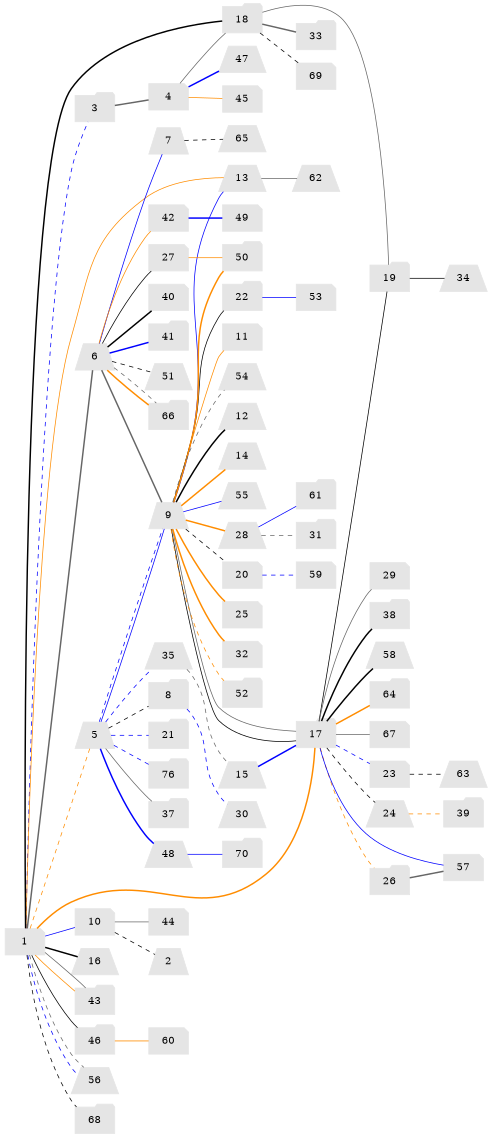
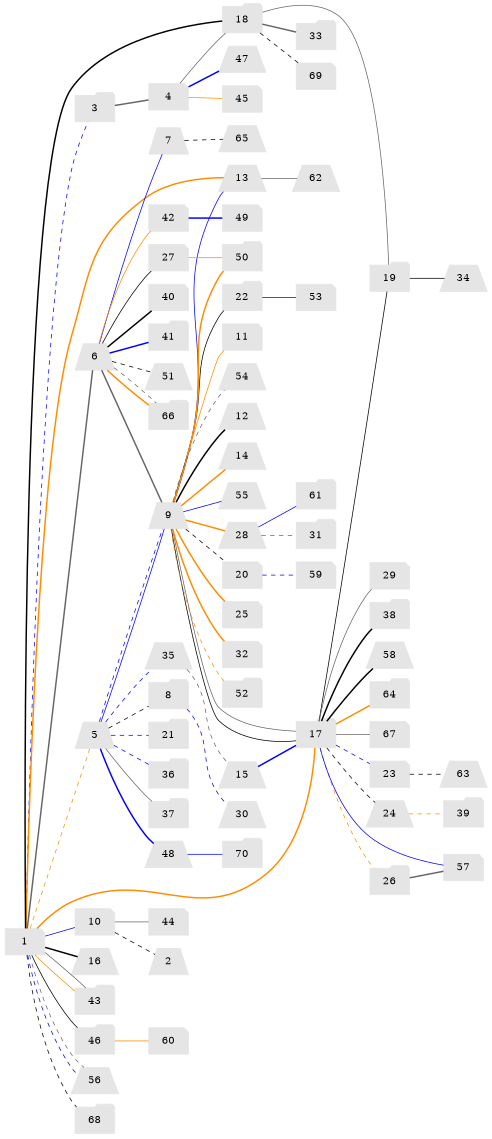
(46, 510) -> (46, 510)
(169, 775) -> (169, 775)
